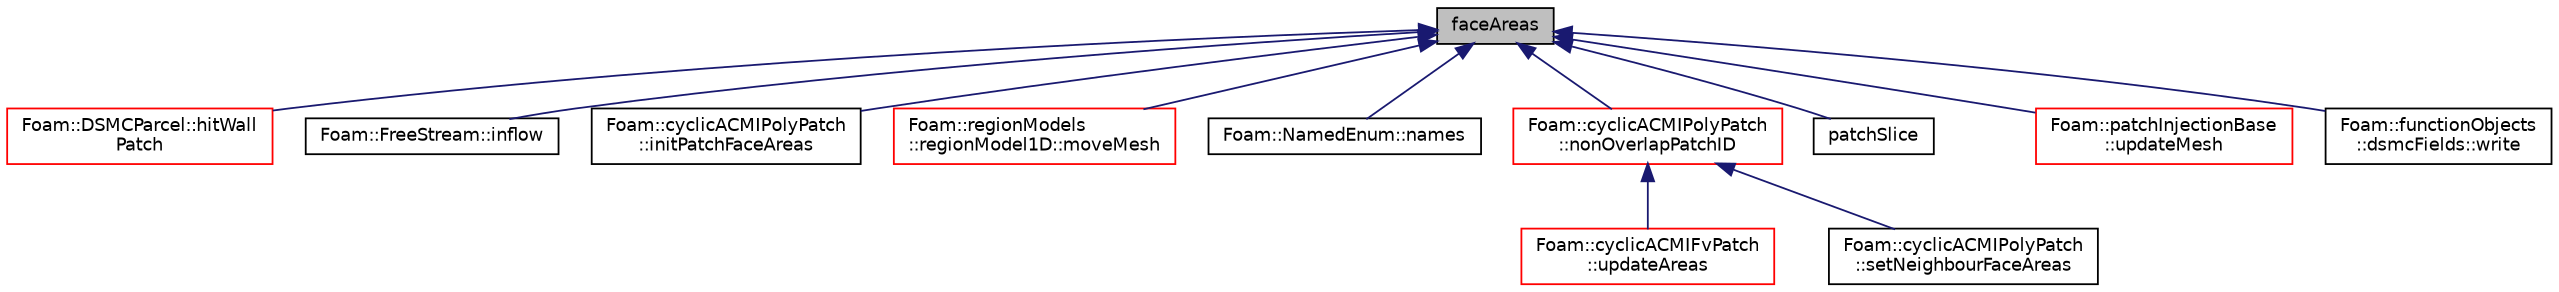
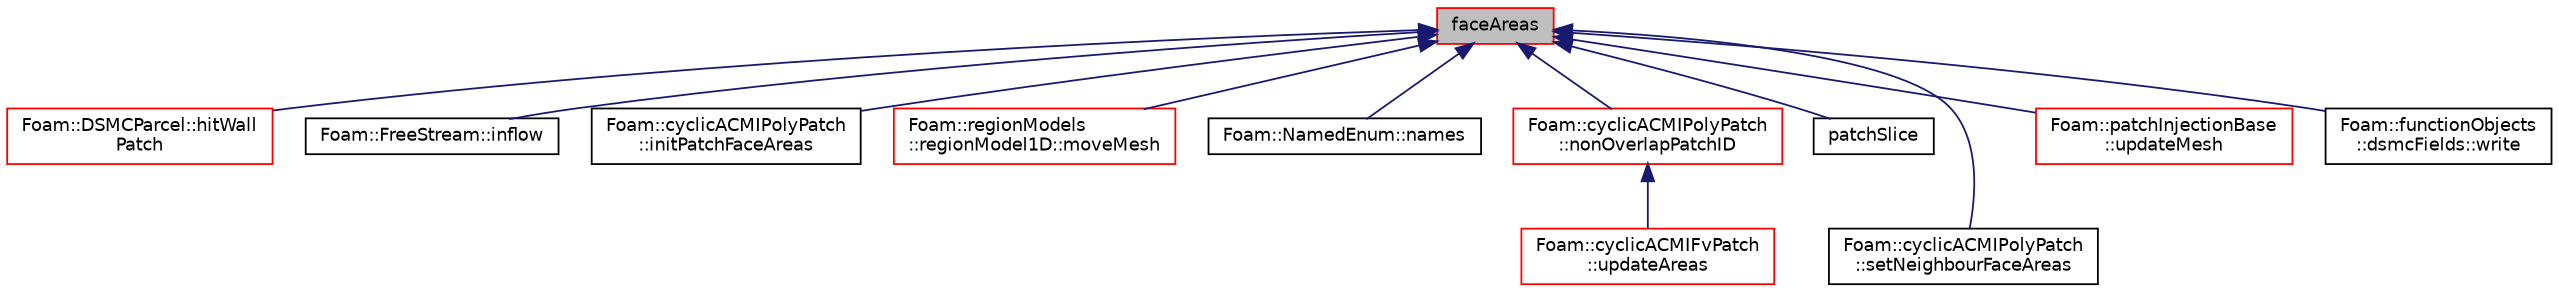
(1495, 26) -> (1495, 26)
(1814, 200) -> (1867, 69)
